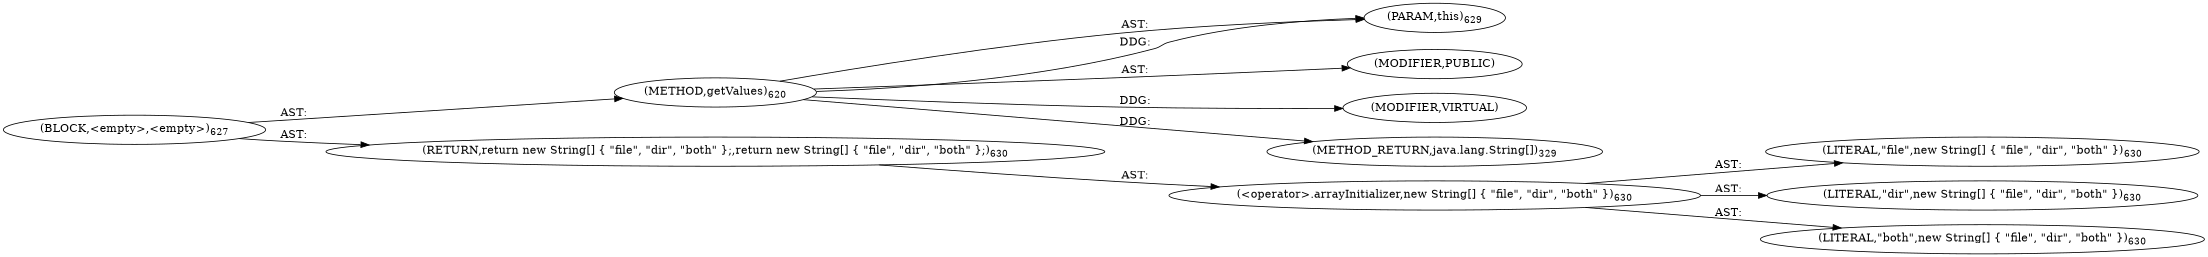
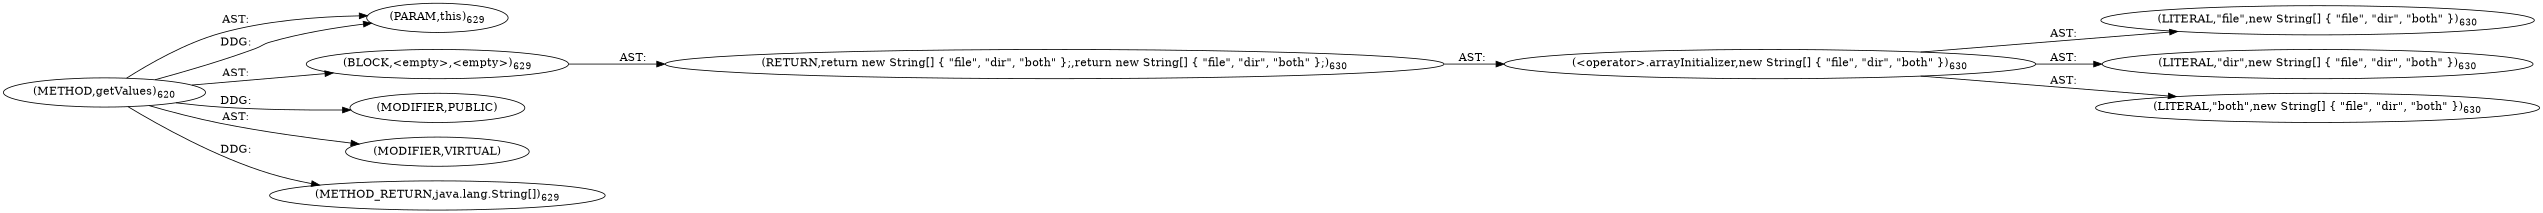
(1137, 70) -> (238, 101)
(1137, 101) -> (238, 117)
(431, 111) -> (258, 79)
(220, 129) -> (523, 63)
(1548, 150) -> (551, 194)
